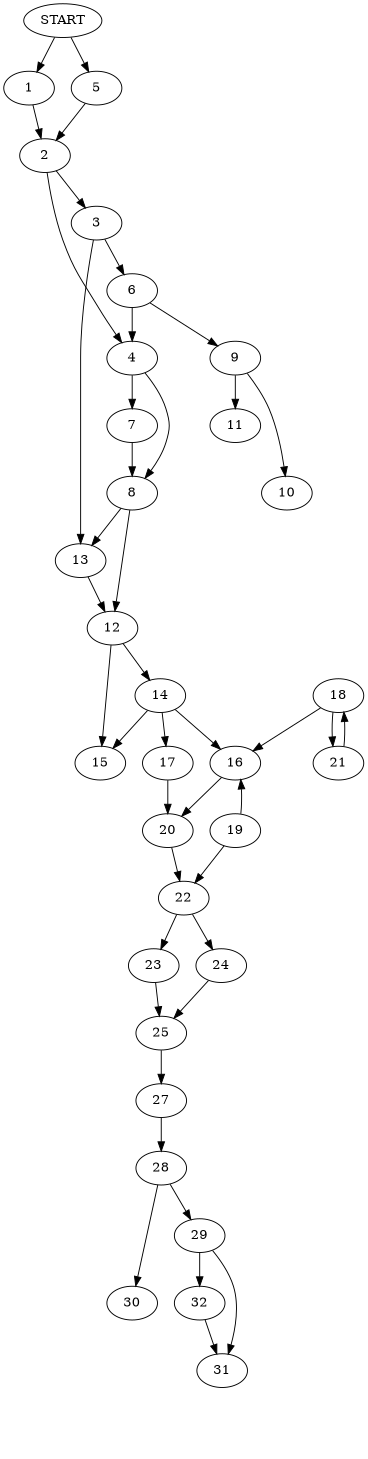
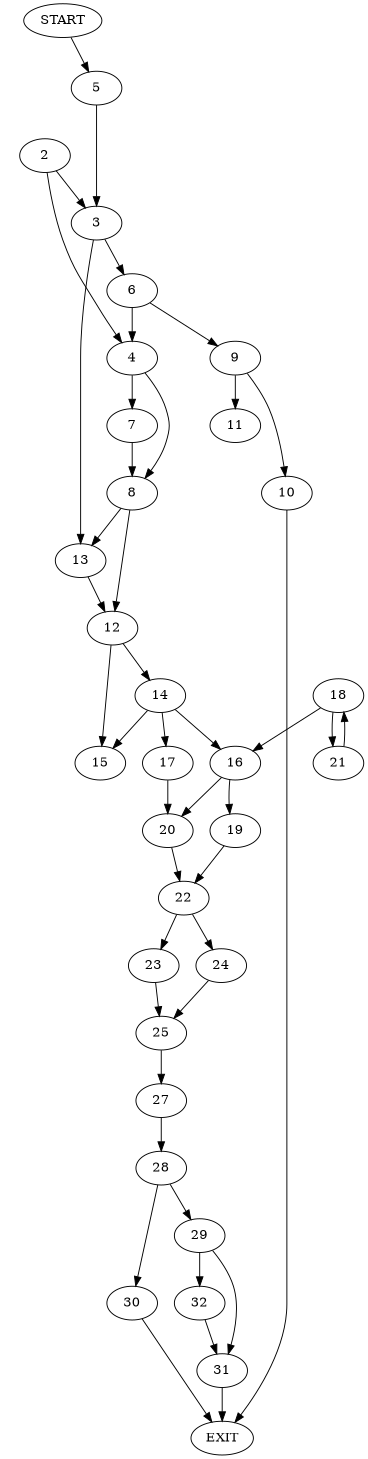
(29, 88) -> none
(74, 118) -> (97, 151)
(242, 802) -> (229, 792)
none -> (222, 1438)
